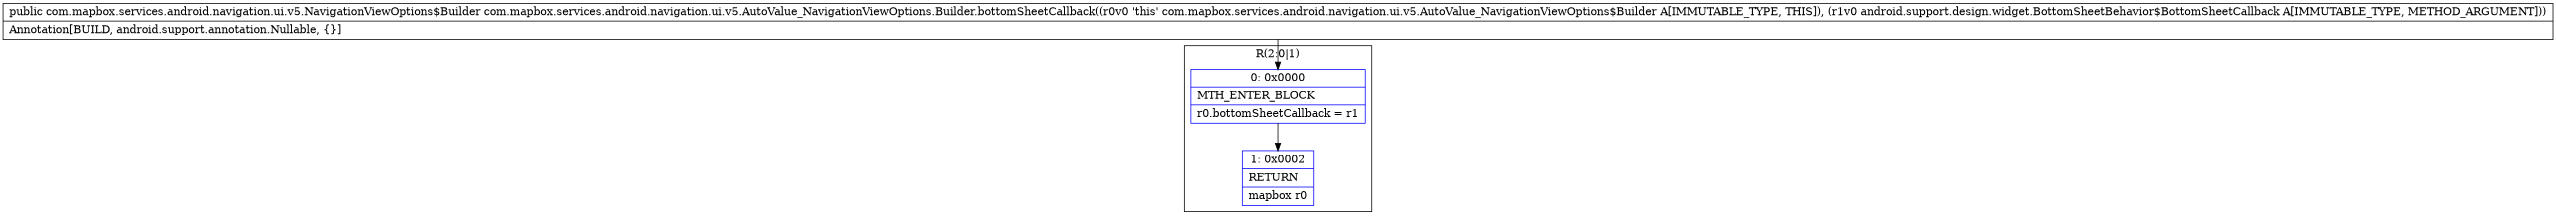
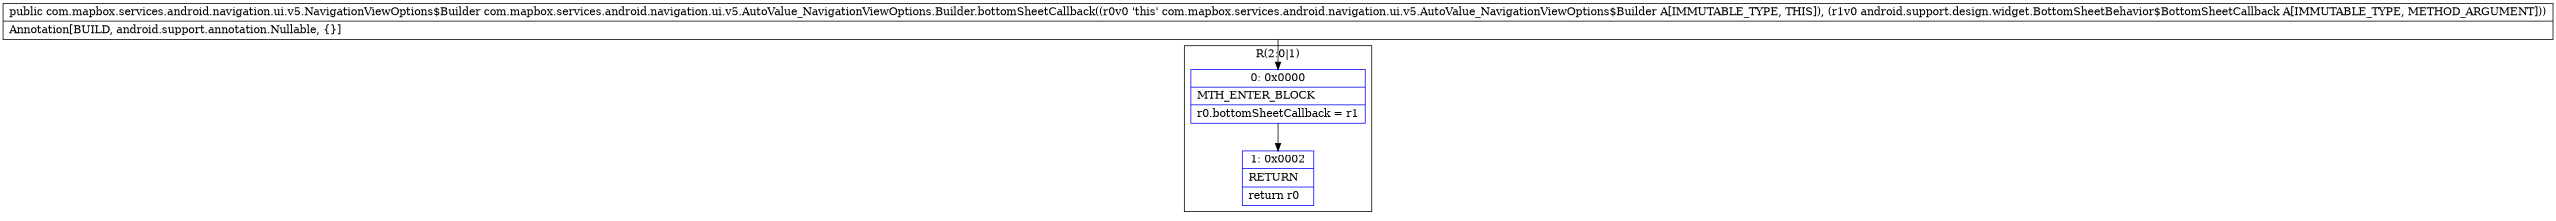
(1278, 196) -> (1274, 196)
